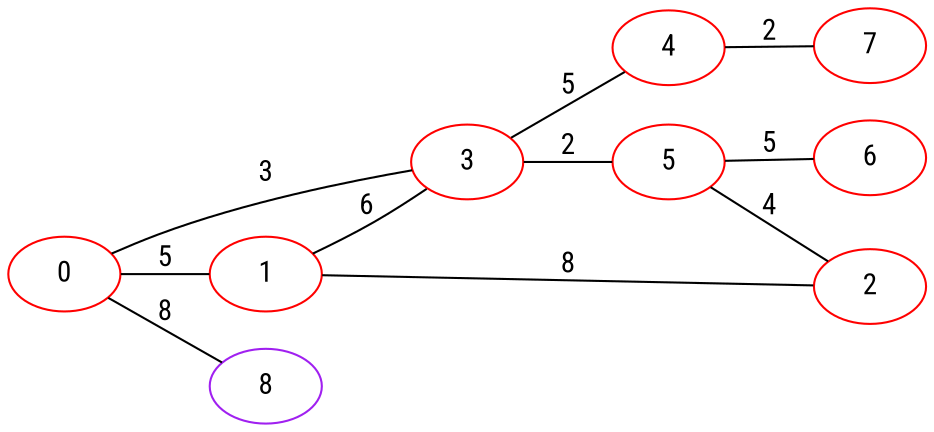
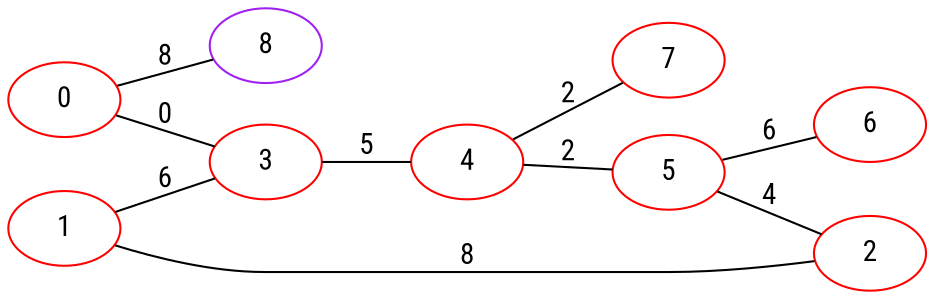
(769, 144) -> (769, 132)
(568, 162) -> (568, 167)
(266, 173) -> (165, 115)
(165, 274) -> none
